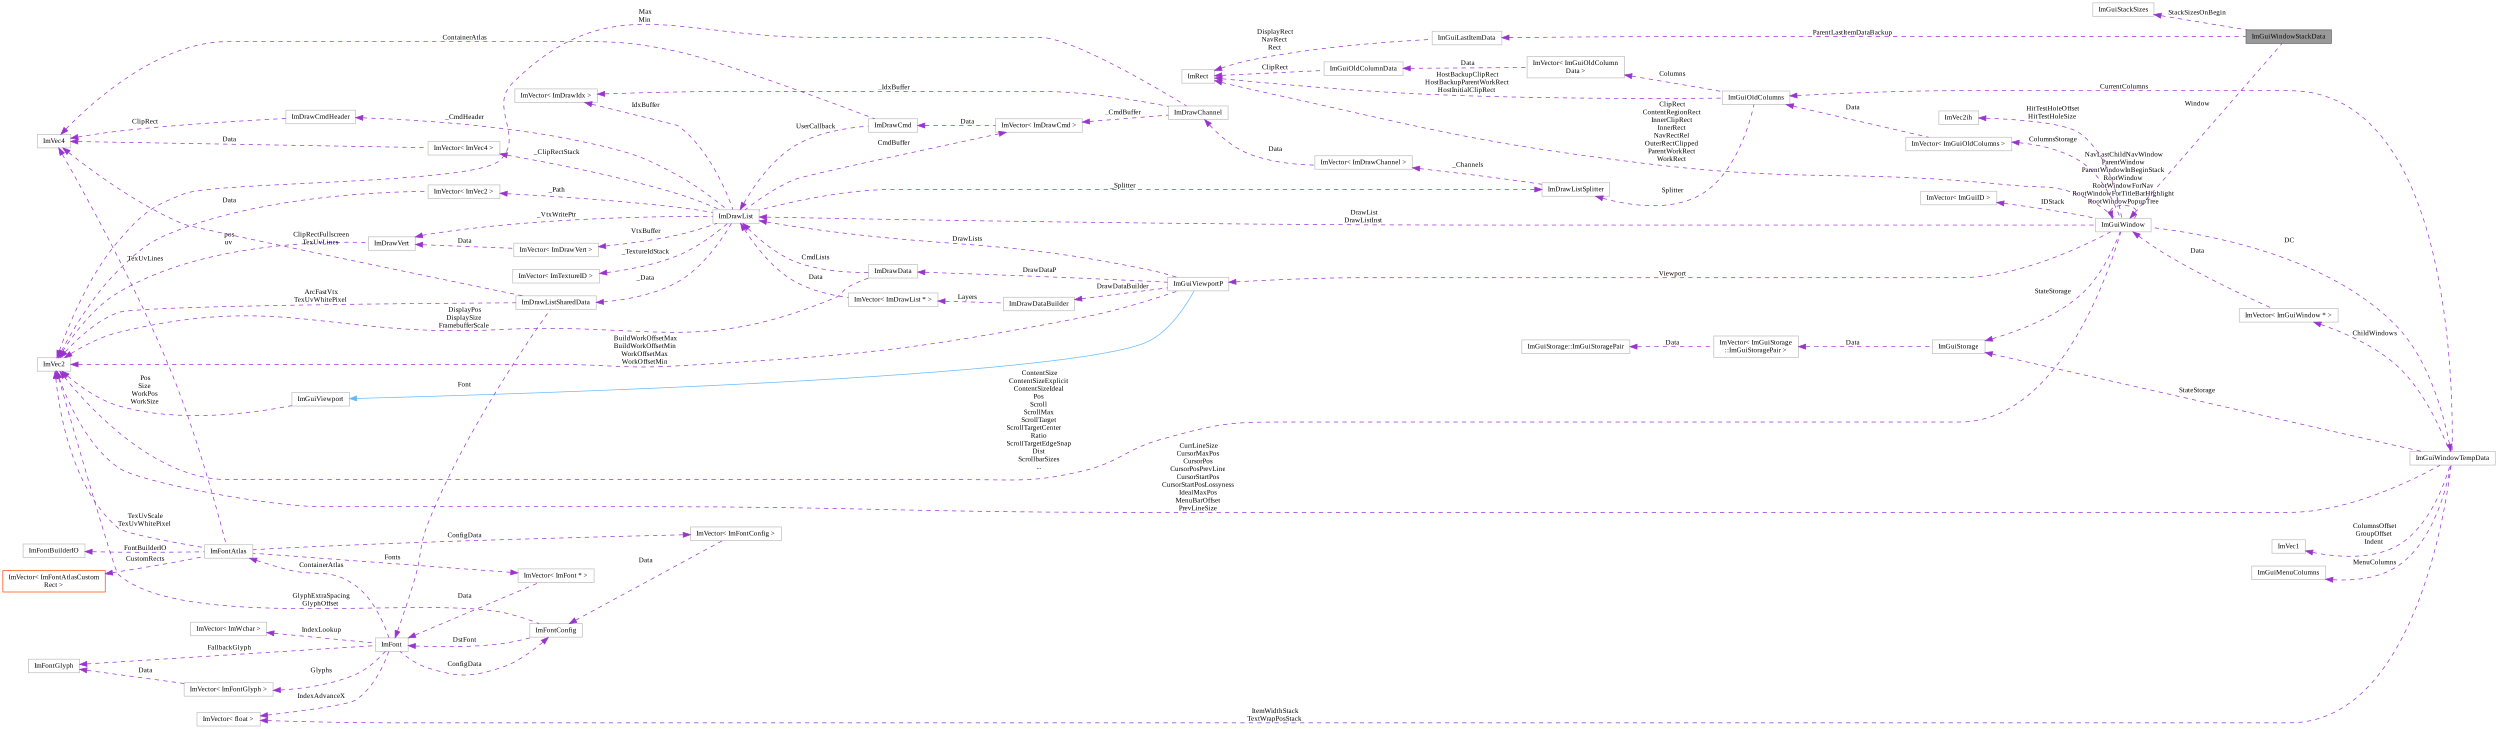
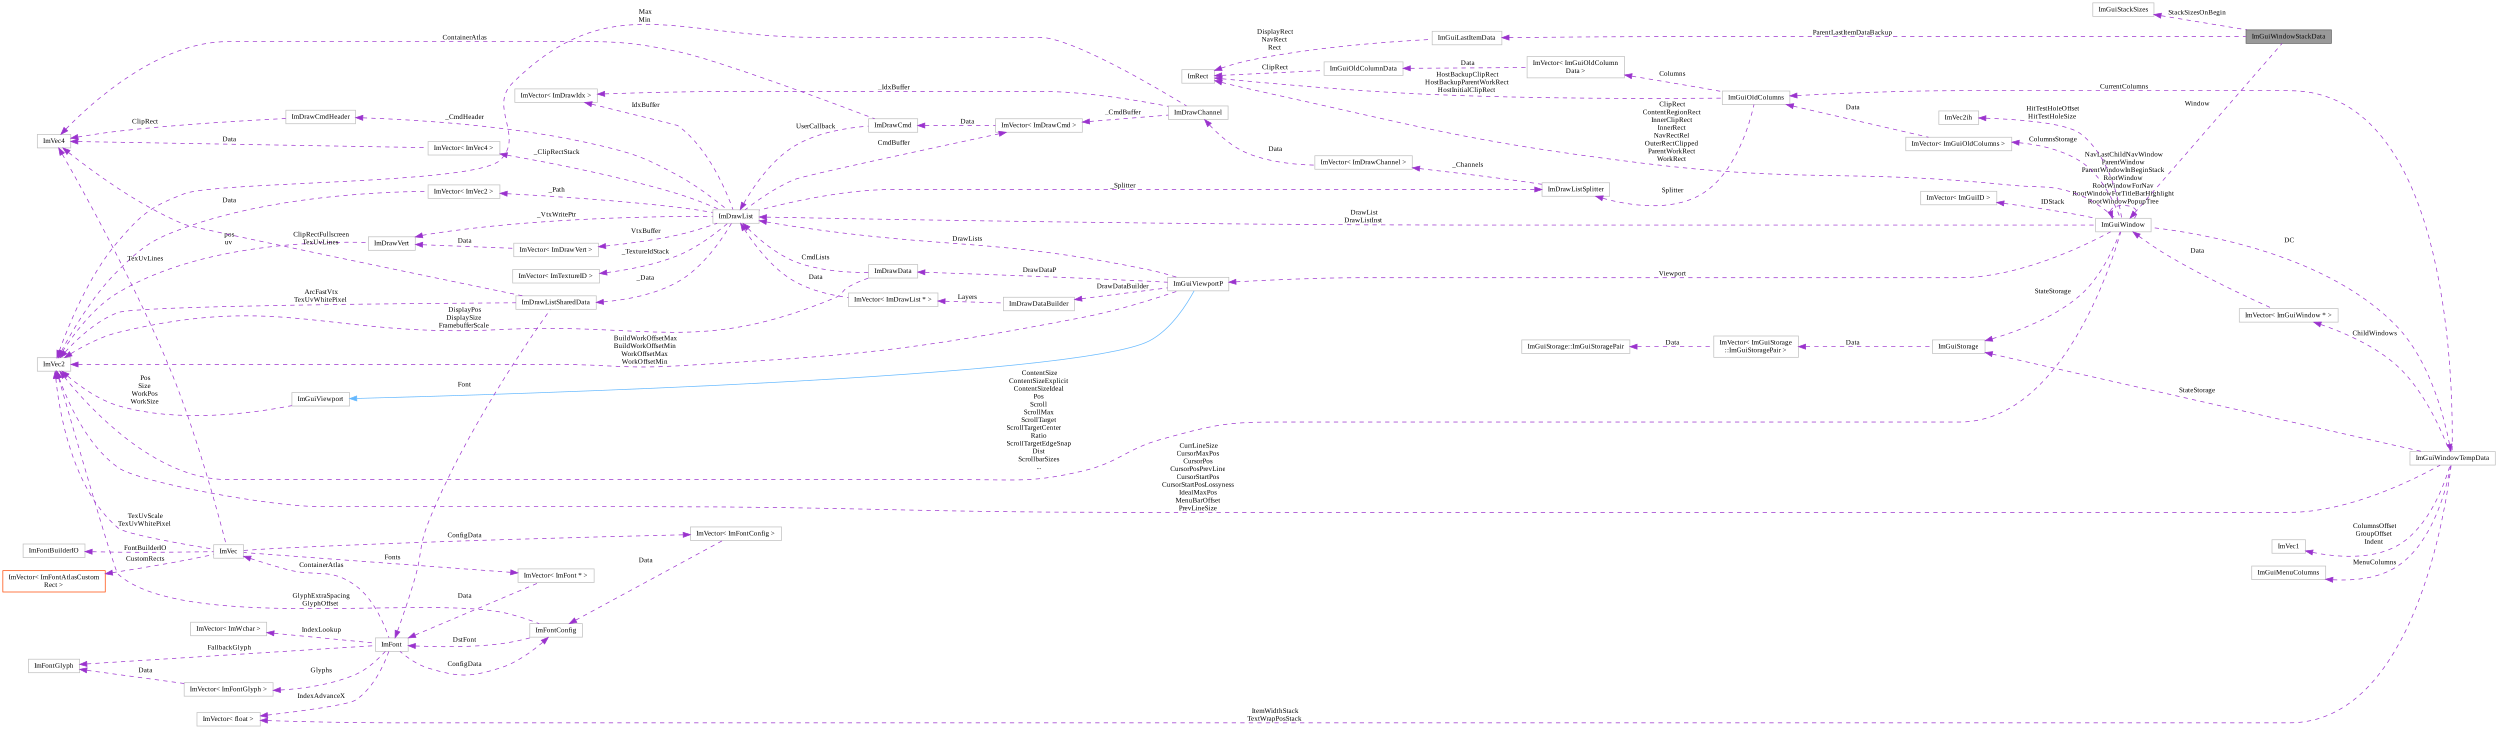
(229, 551) -> (229, 551)
